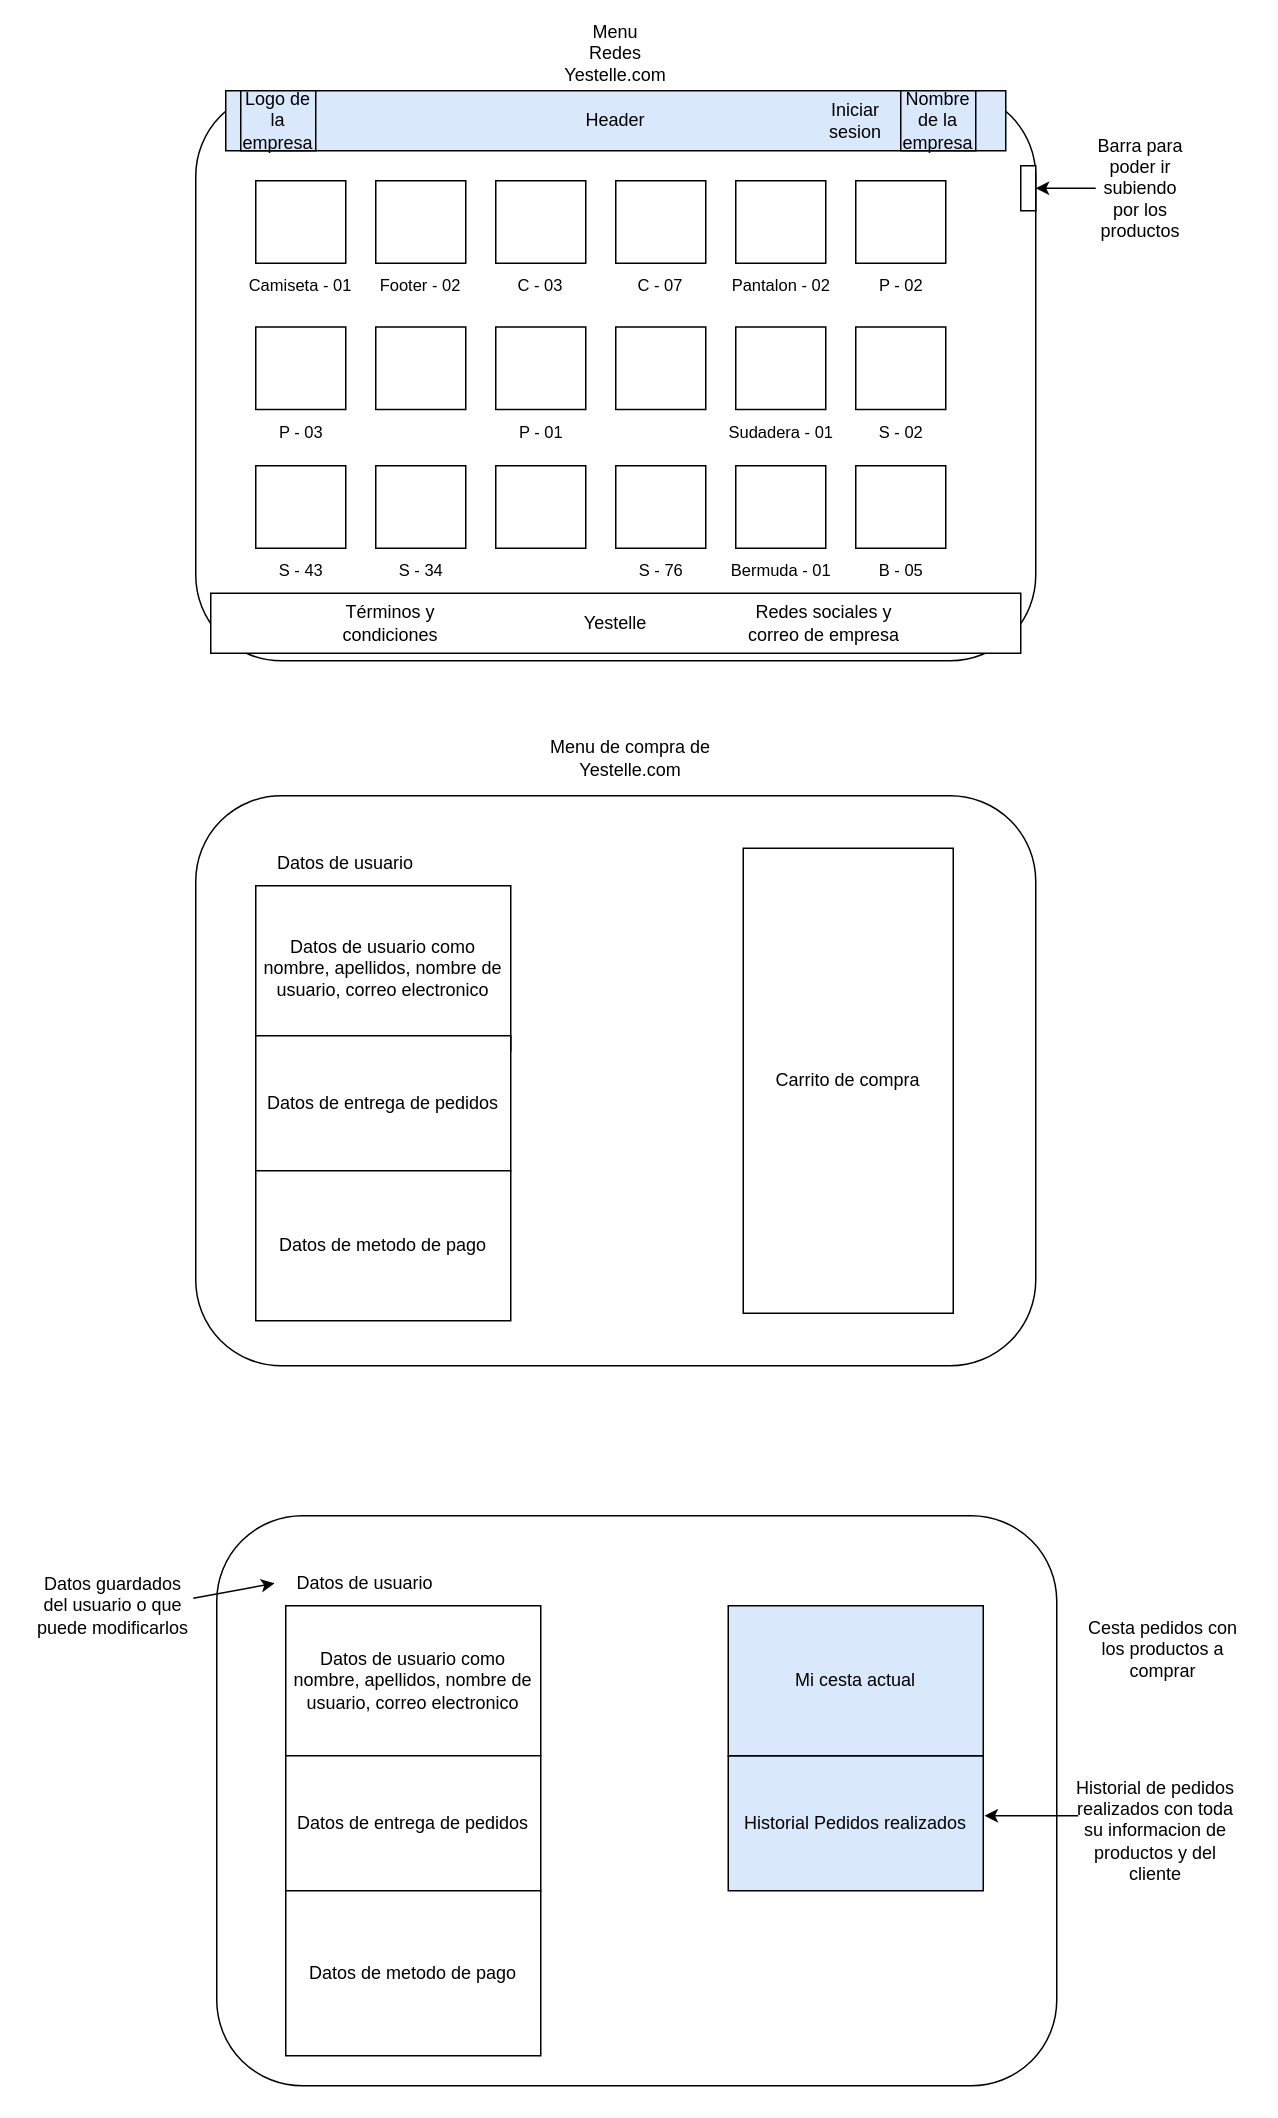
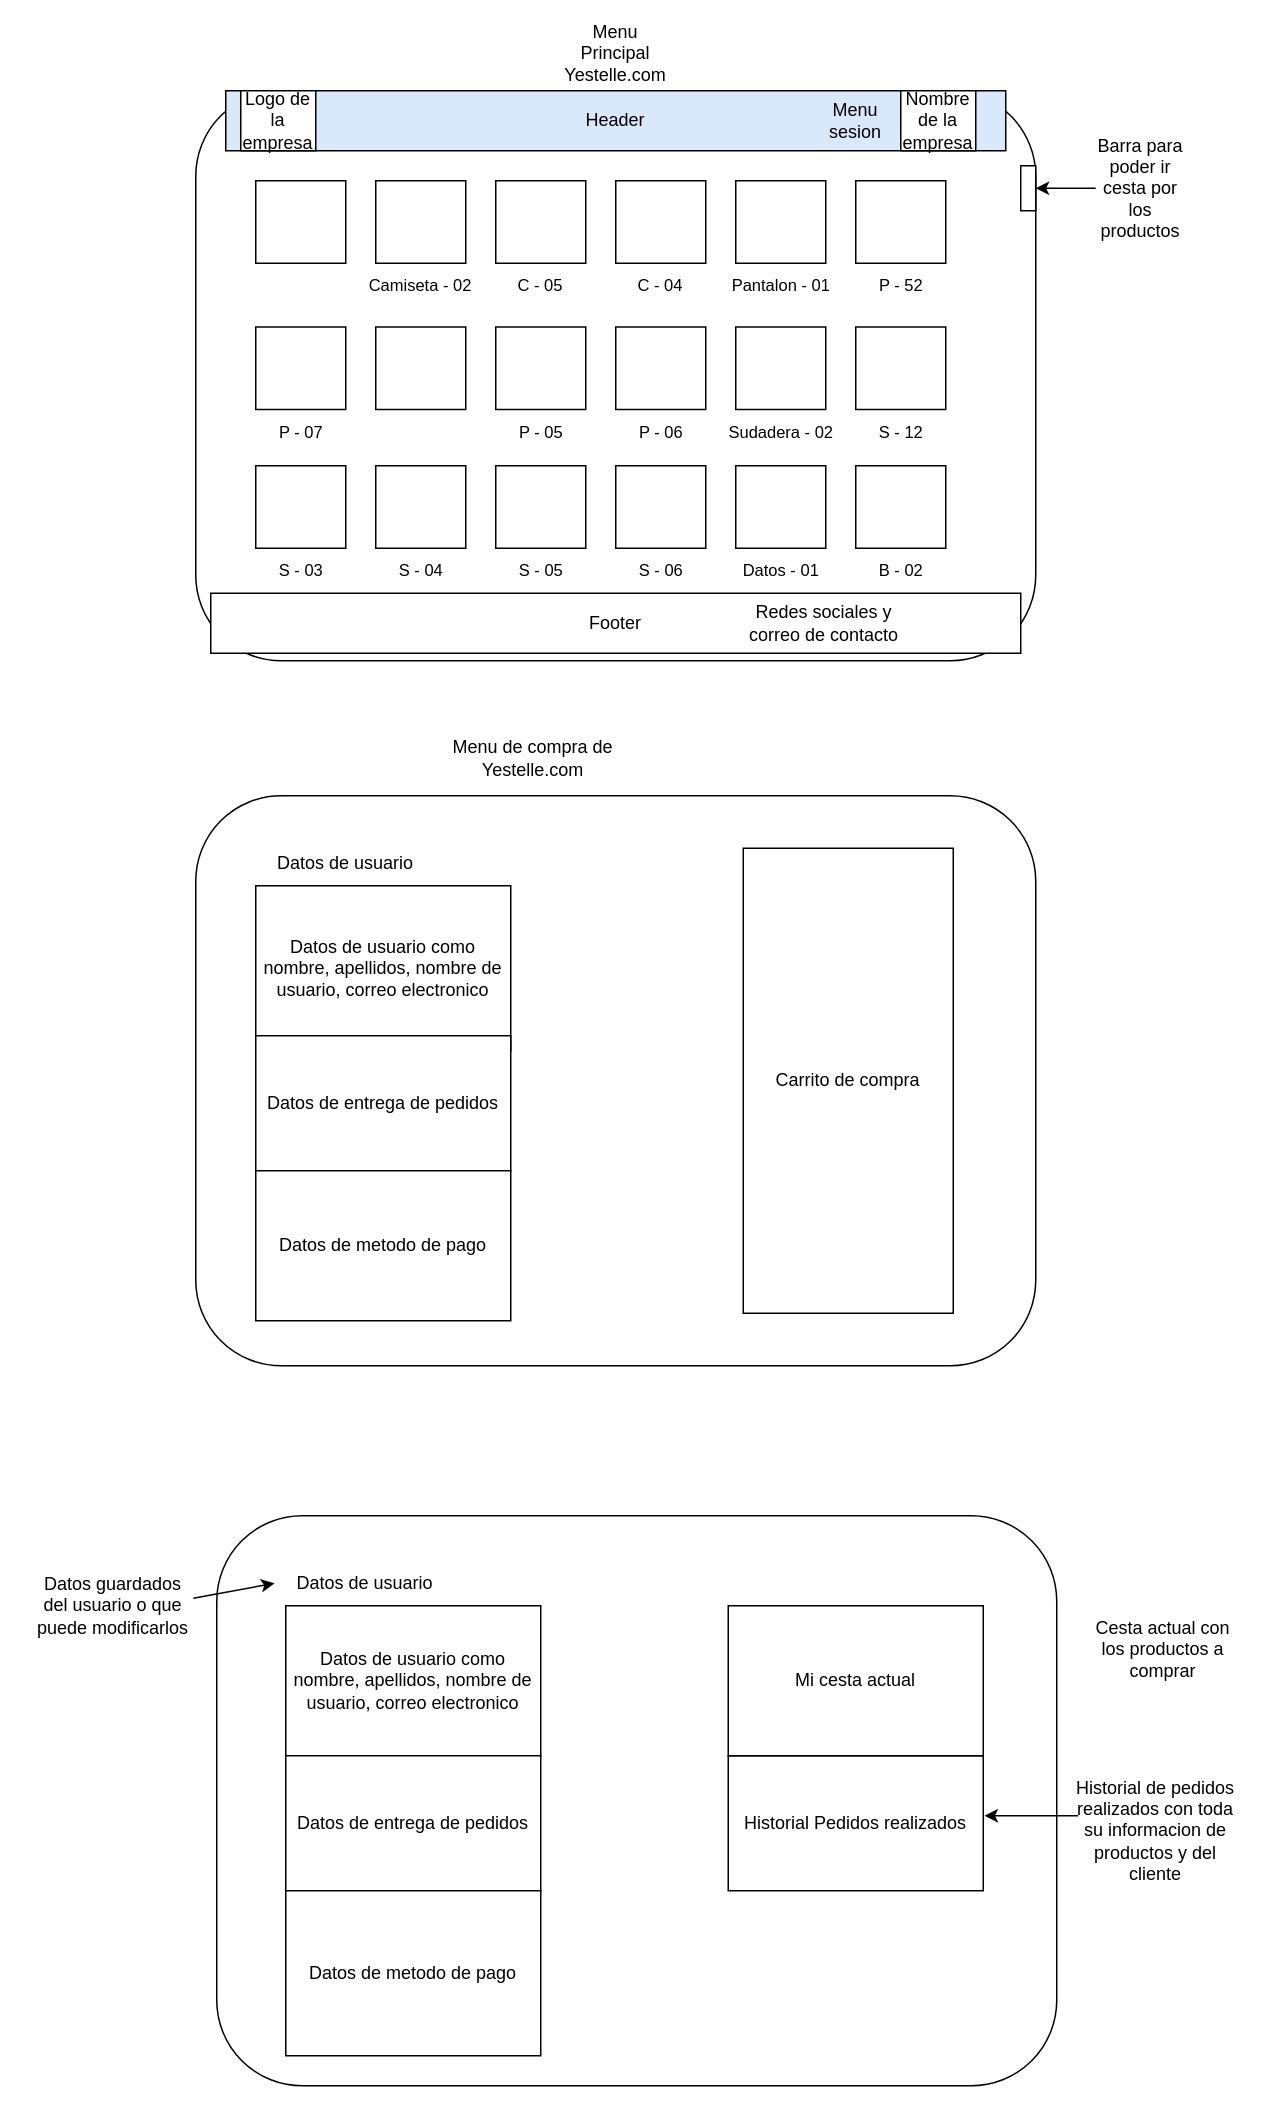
(616, 53) -> (616, 53)
(278, 121) -> (278, 121)
(856, 121) -> (856, 121)
(938, 121) -> (938, 121)
(1141, 188) -> (1141, 188)
(301, 286) -> none
(421, 286) -> (421, 286)
(541, 286) -> (541, 286)
(661, 286) -> (661, 286)
(782, 286) -> (782, 286)
(902, 286) -> (902, 286)
none -> (661, 432)
(302, 433) -> (302, 433)
(542, 433) -> (542, 433)
(782, 433) -> (782, 433)
(902, 433) -> (902, 433)
(302, 571) -> (302, 571)
(422, 571) -> (422, 571)
none -> (541, 571)
(662, 571) -> (662, 571)
(782, 571) -> (782, 571)
(902, 571) -> (902, 571)
(391, 623) -> none
(616, 623) -> (616, 623)
(824, 623) -> (824, 623)
(631, 758) -> (533, 758)
(1163, 1649) -> (1163, 1649)
(856, 1681) -> (856, 1681)
(856, 1823) -> (856, 1823)
